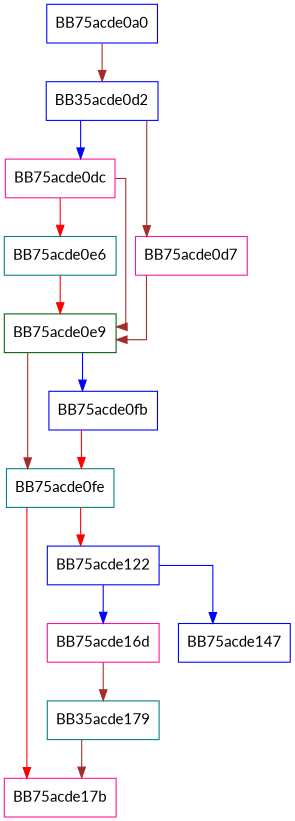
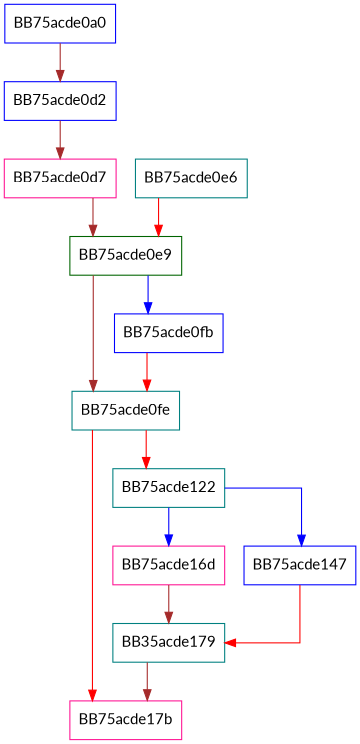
(102, 101) -> (60, 101)
(60, 178) -> none
(103, 565) -> (169, 488)
none -> (297, 643)
